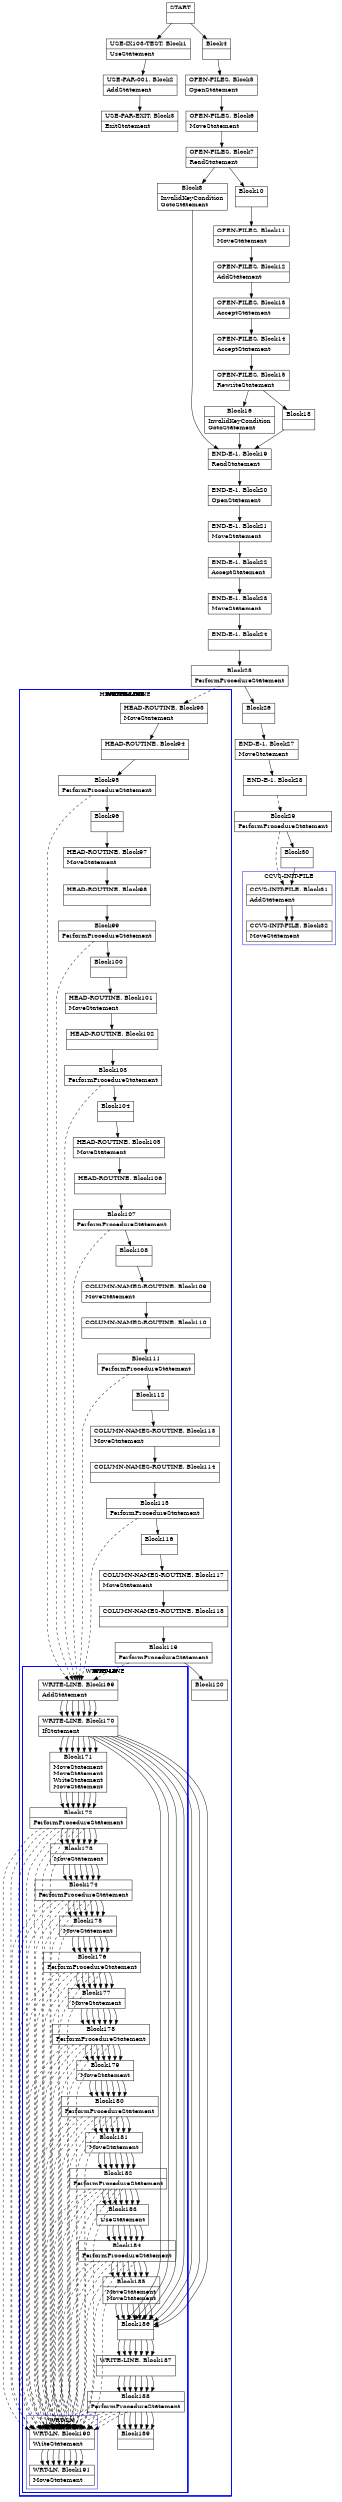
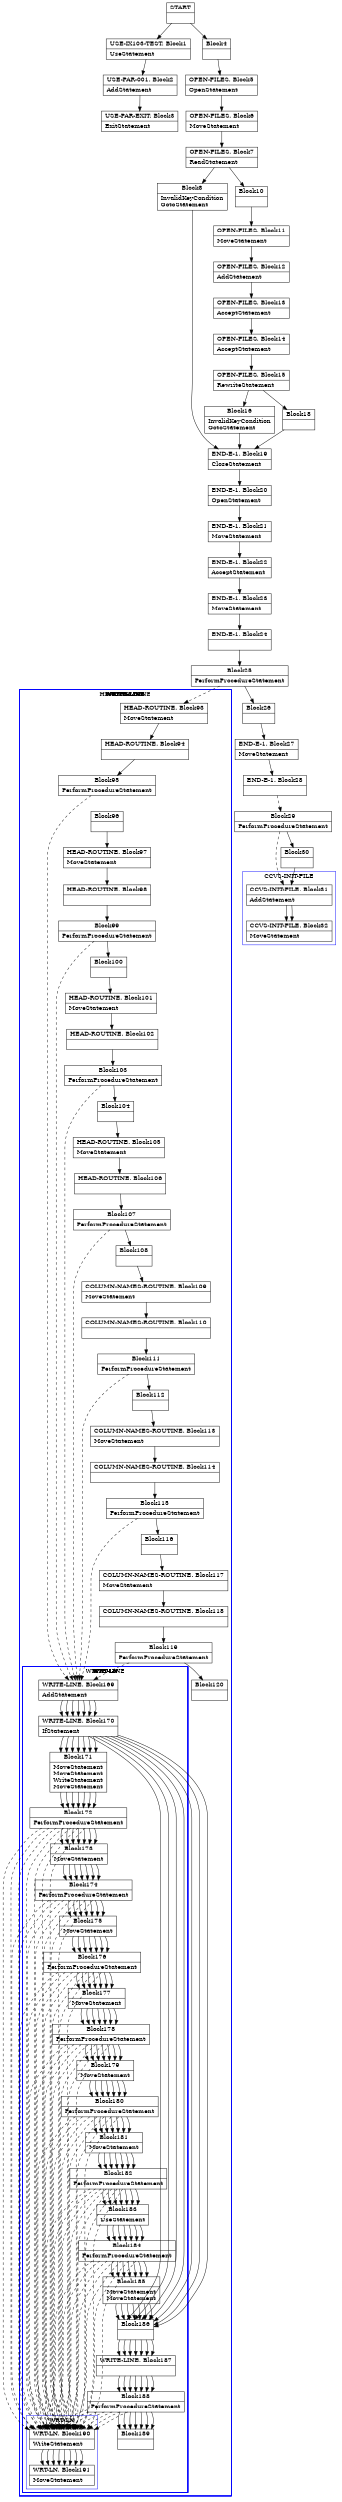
(236, 464) -> (237, 464)
(107, 801) -> none
